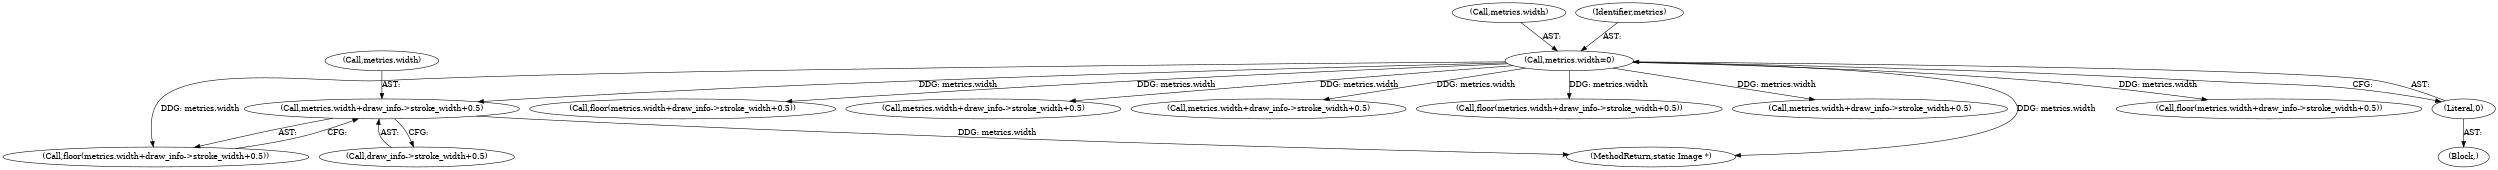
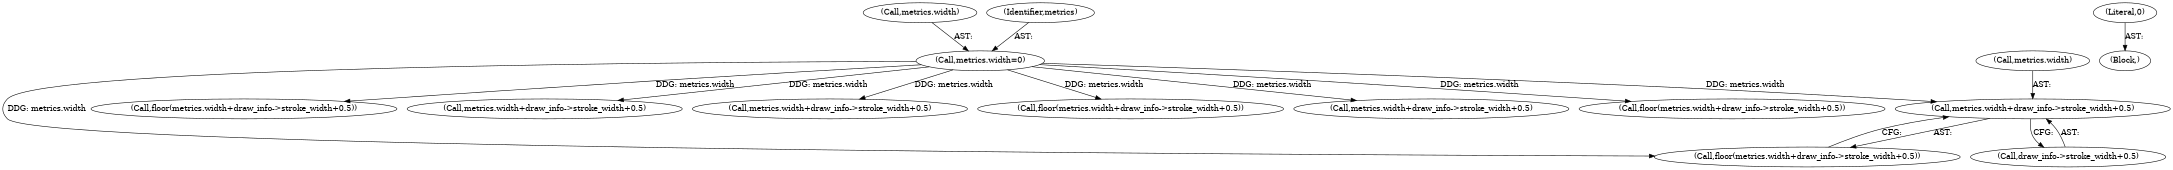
(2044, 67) -> none
(2035, 73) -> none
(1651, 157) -> none
